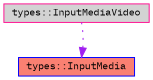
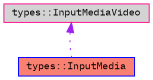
(83, 35) -> (70, 45)
